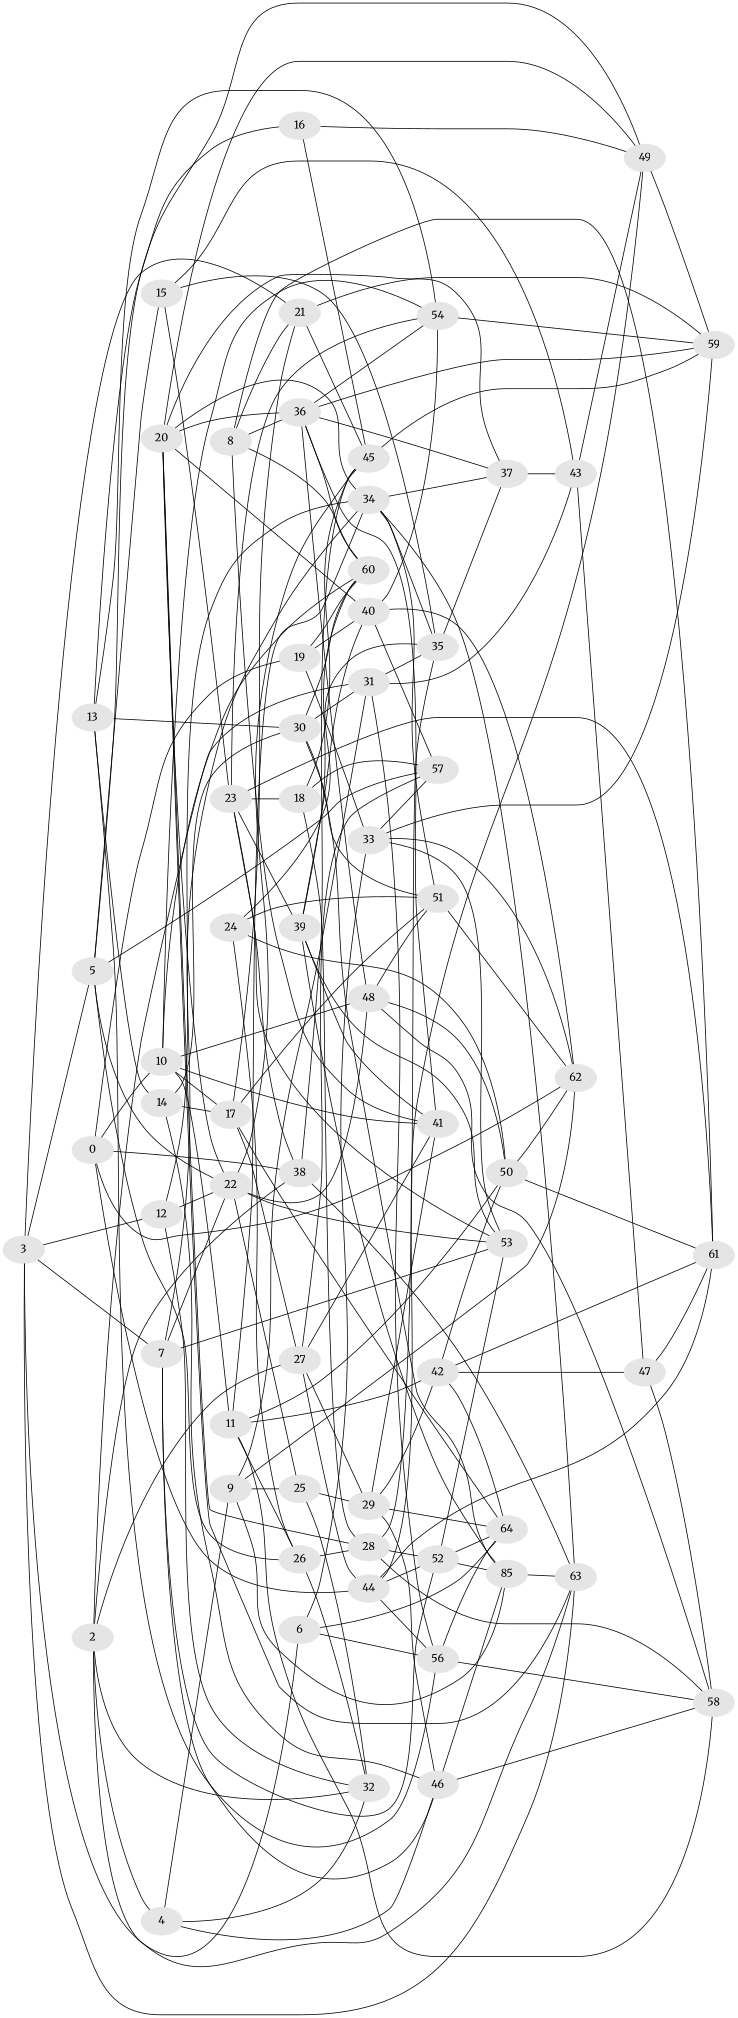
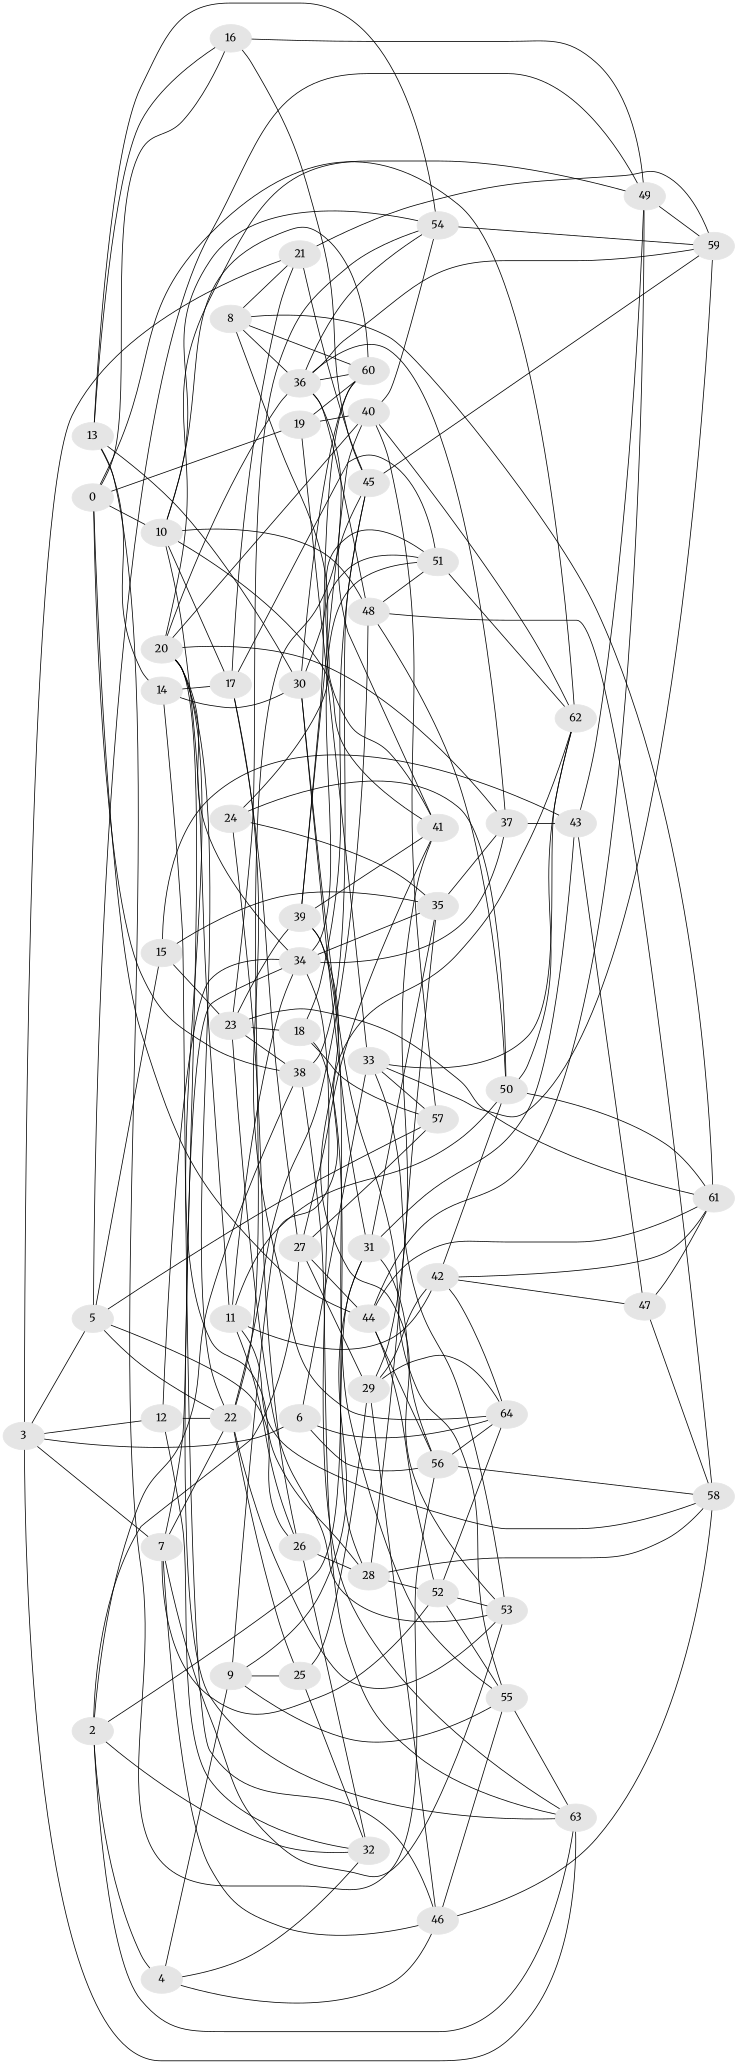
none -> (122, 251)
(507, 1574) -> (507, 1698)
